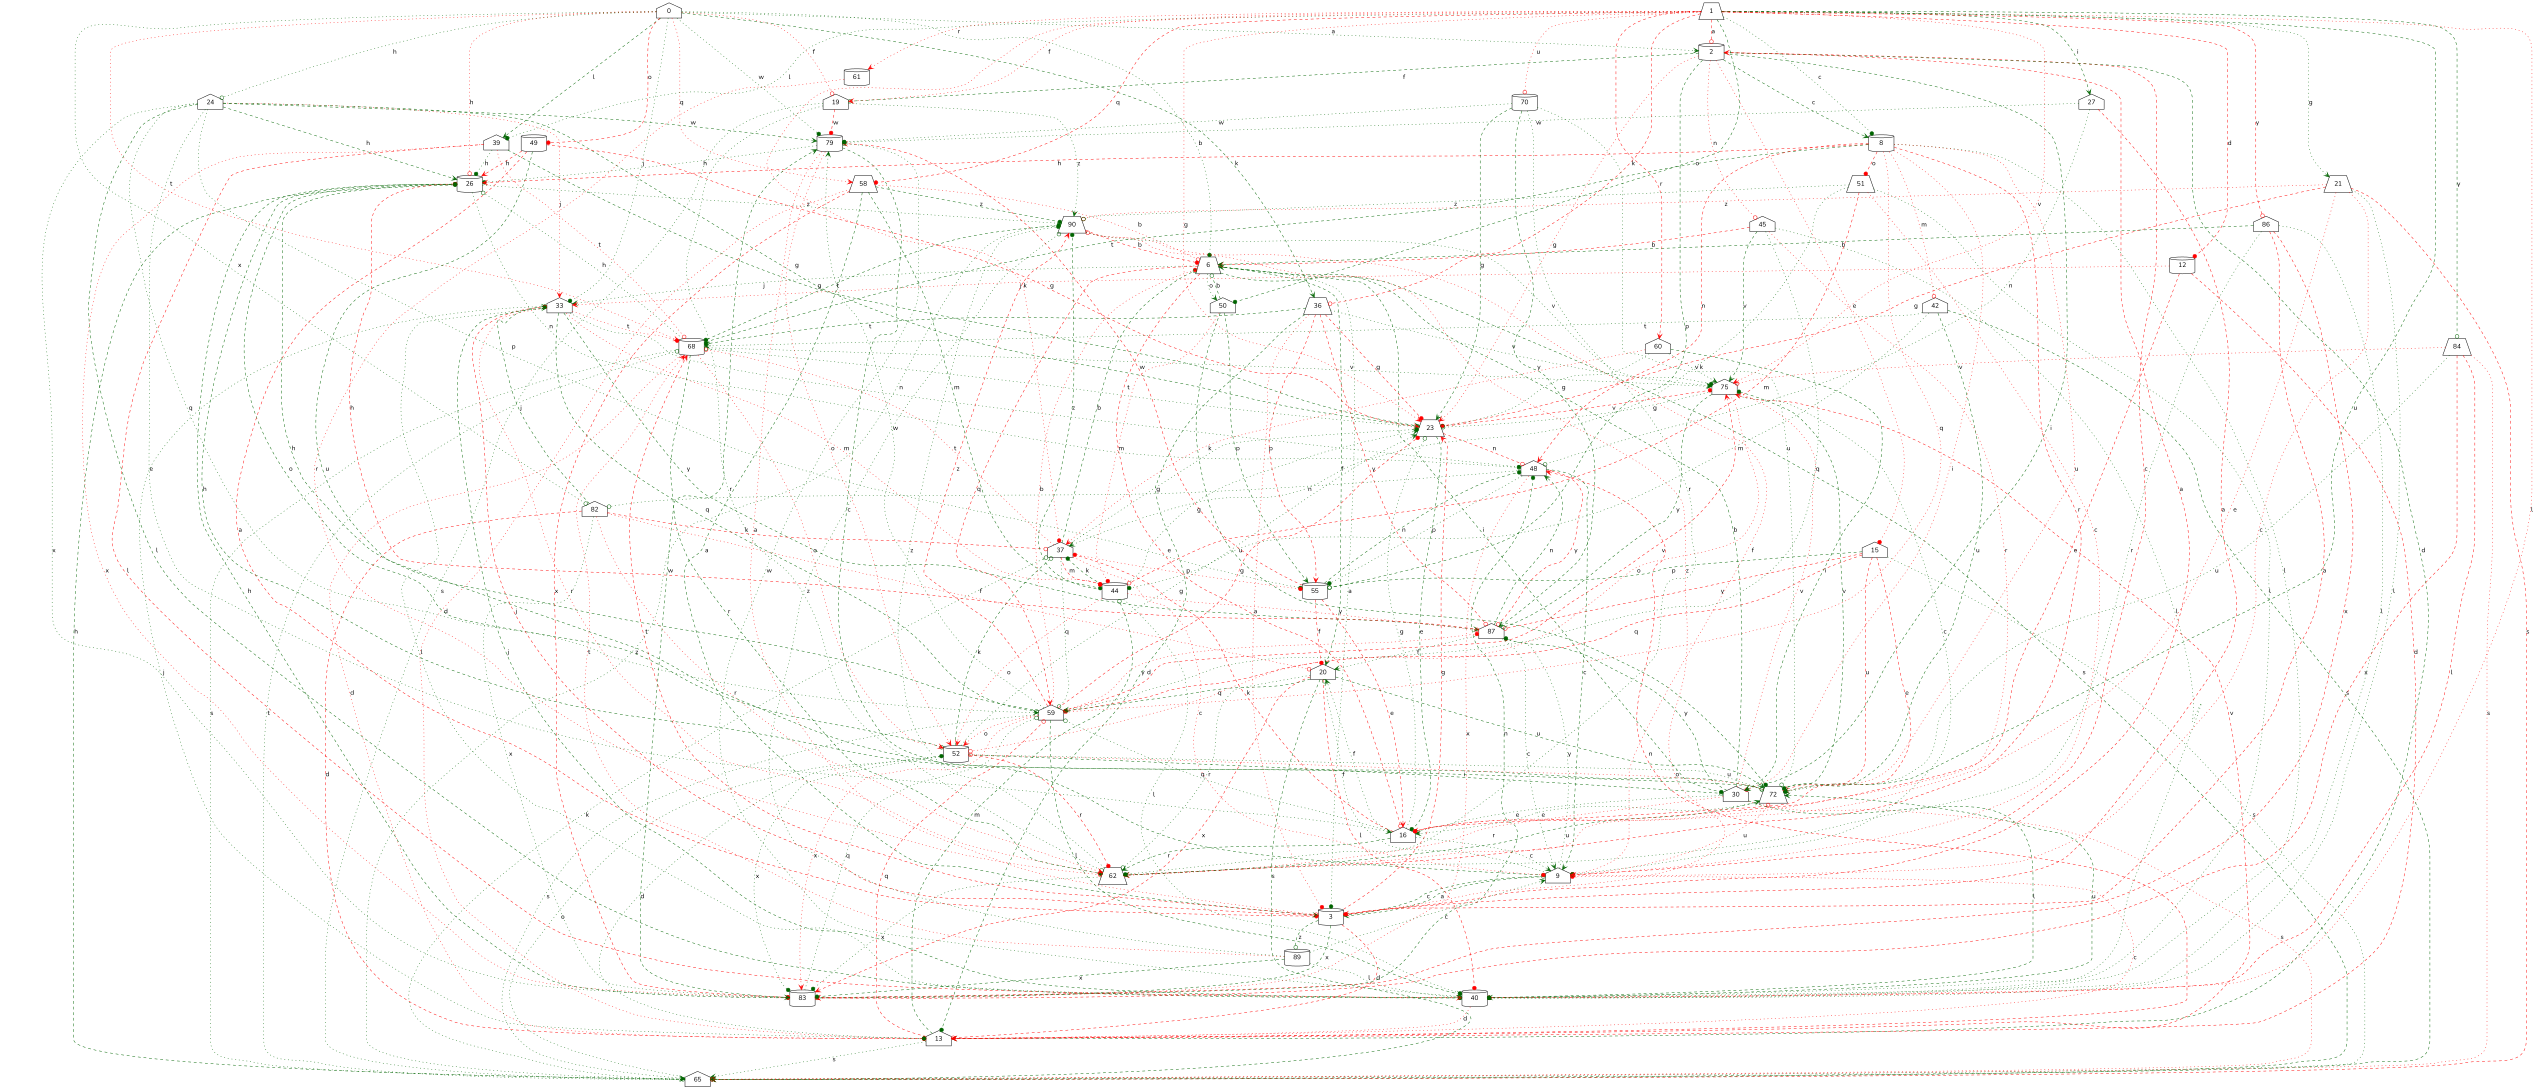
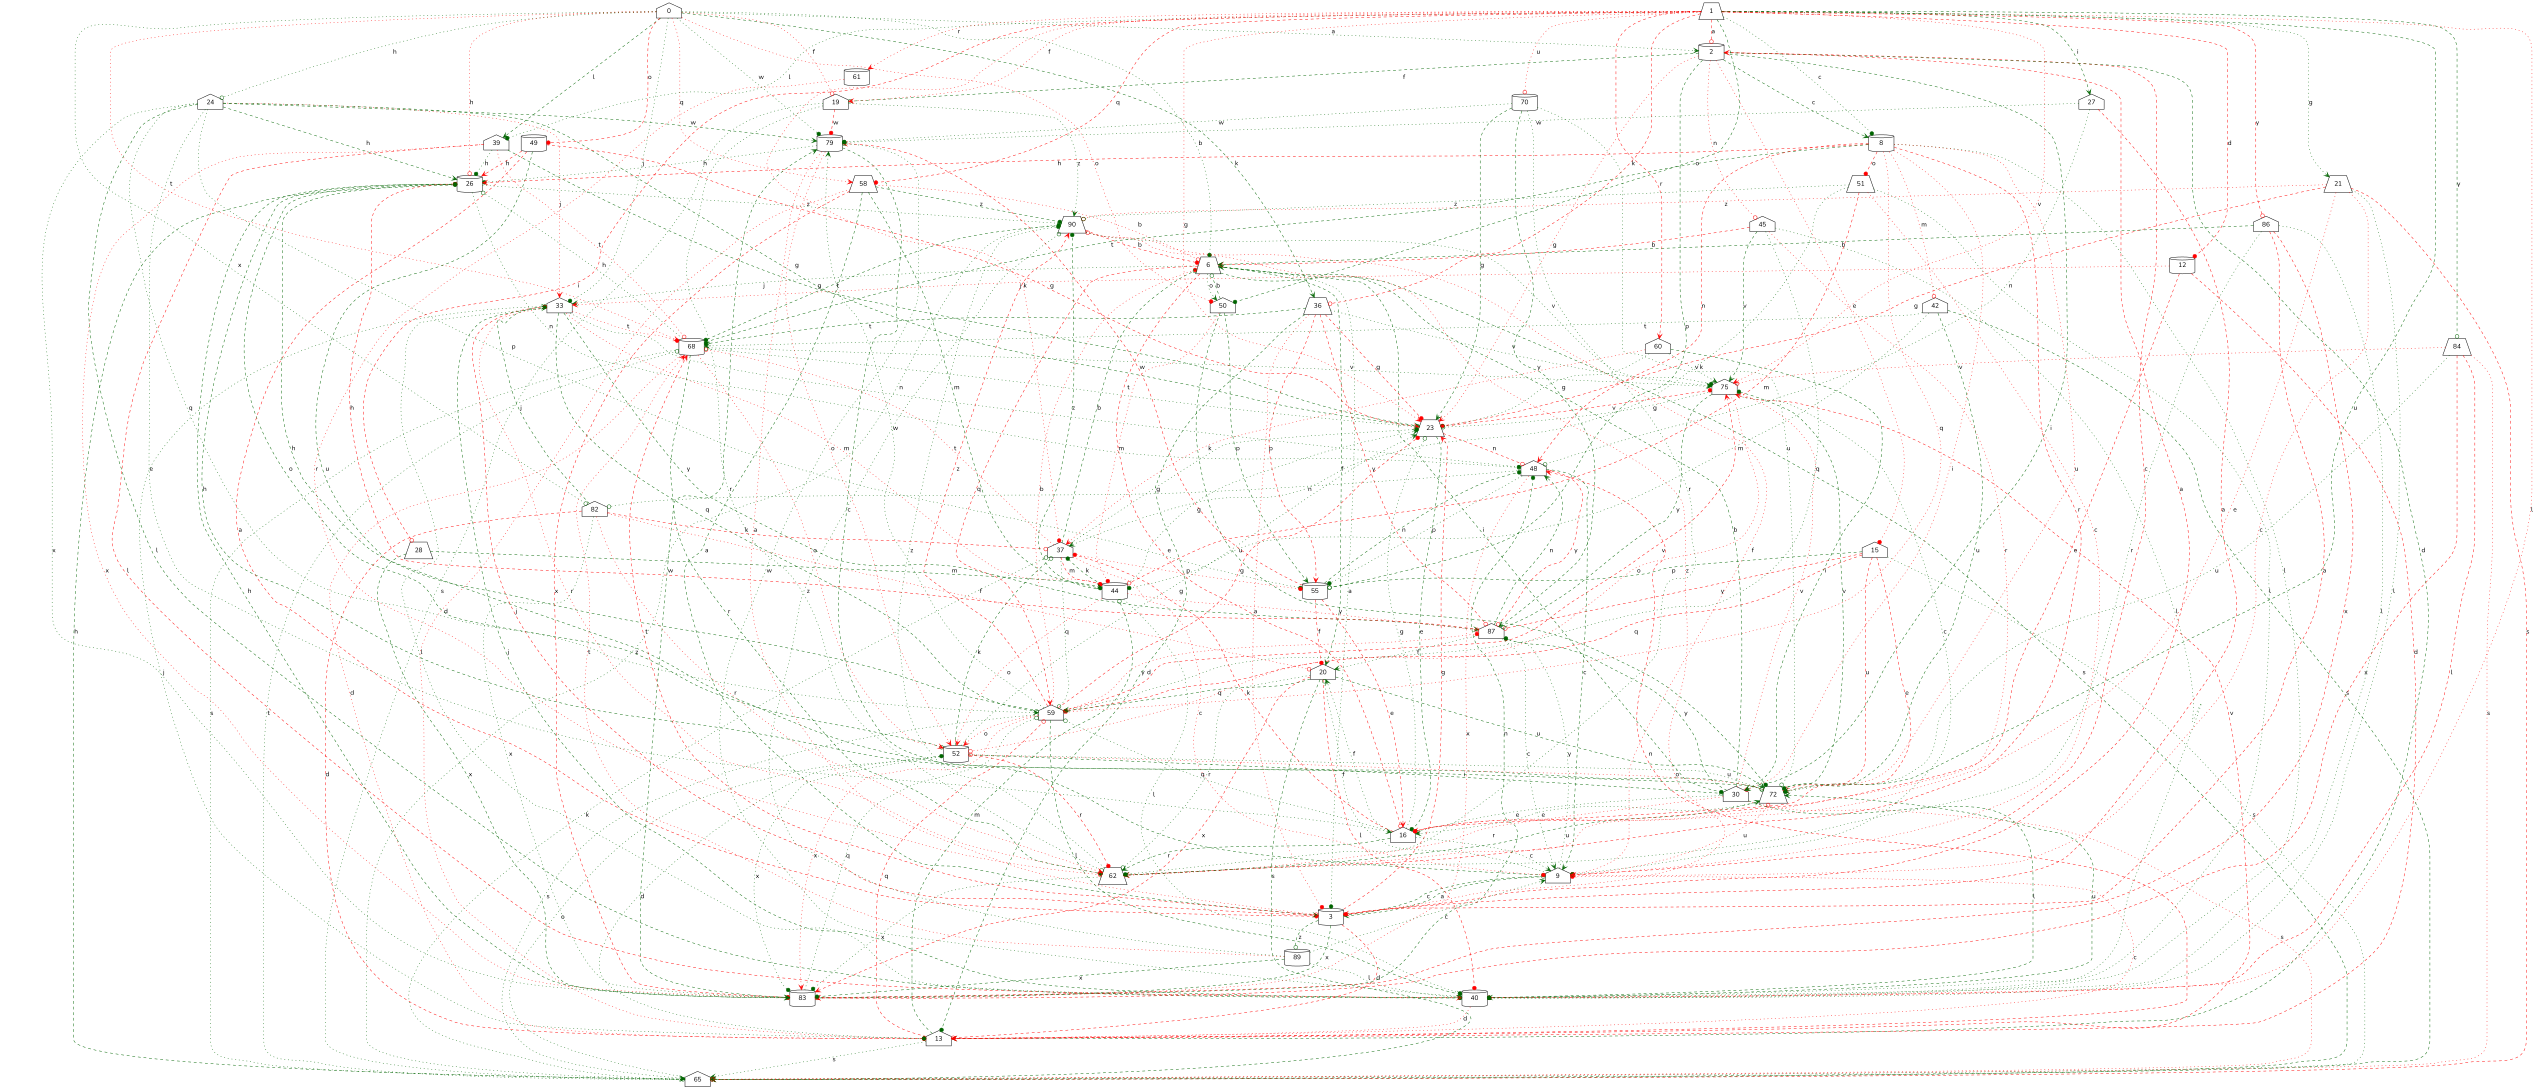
none -> (995, 85)
none -> (419, 550)
